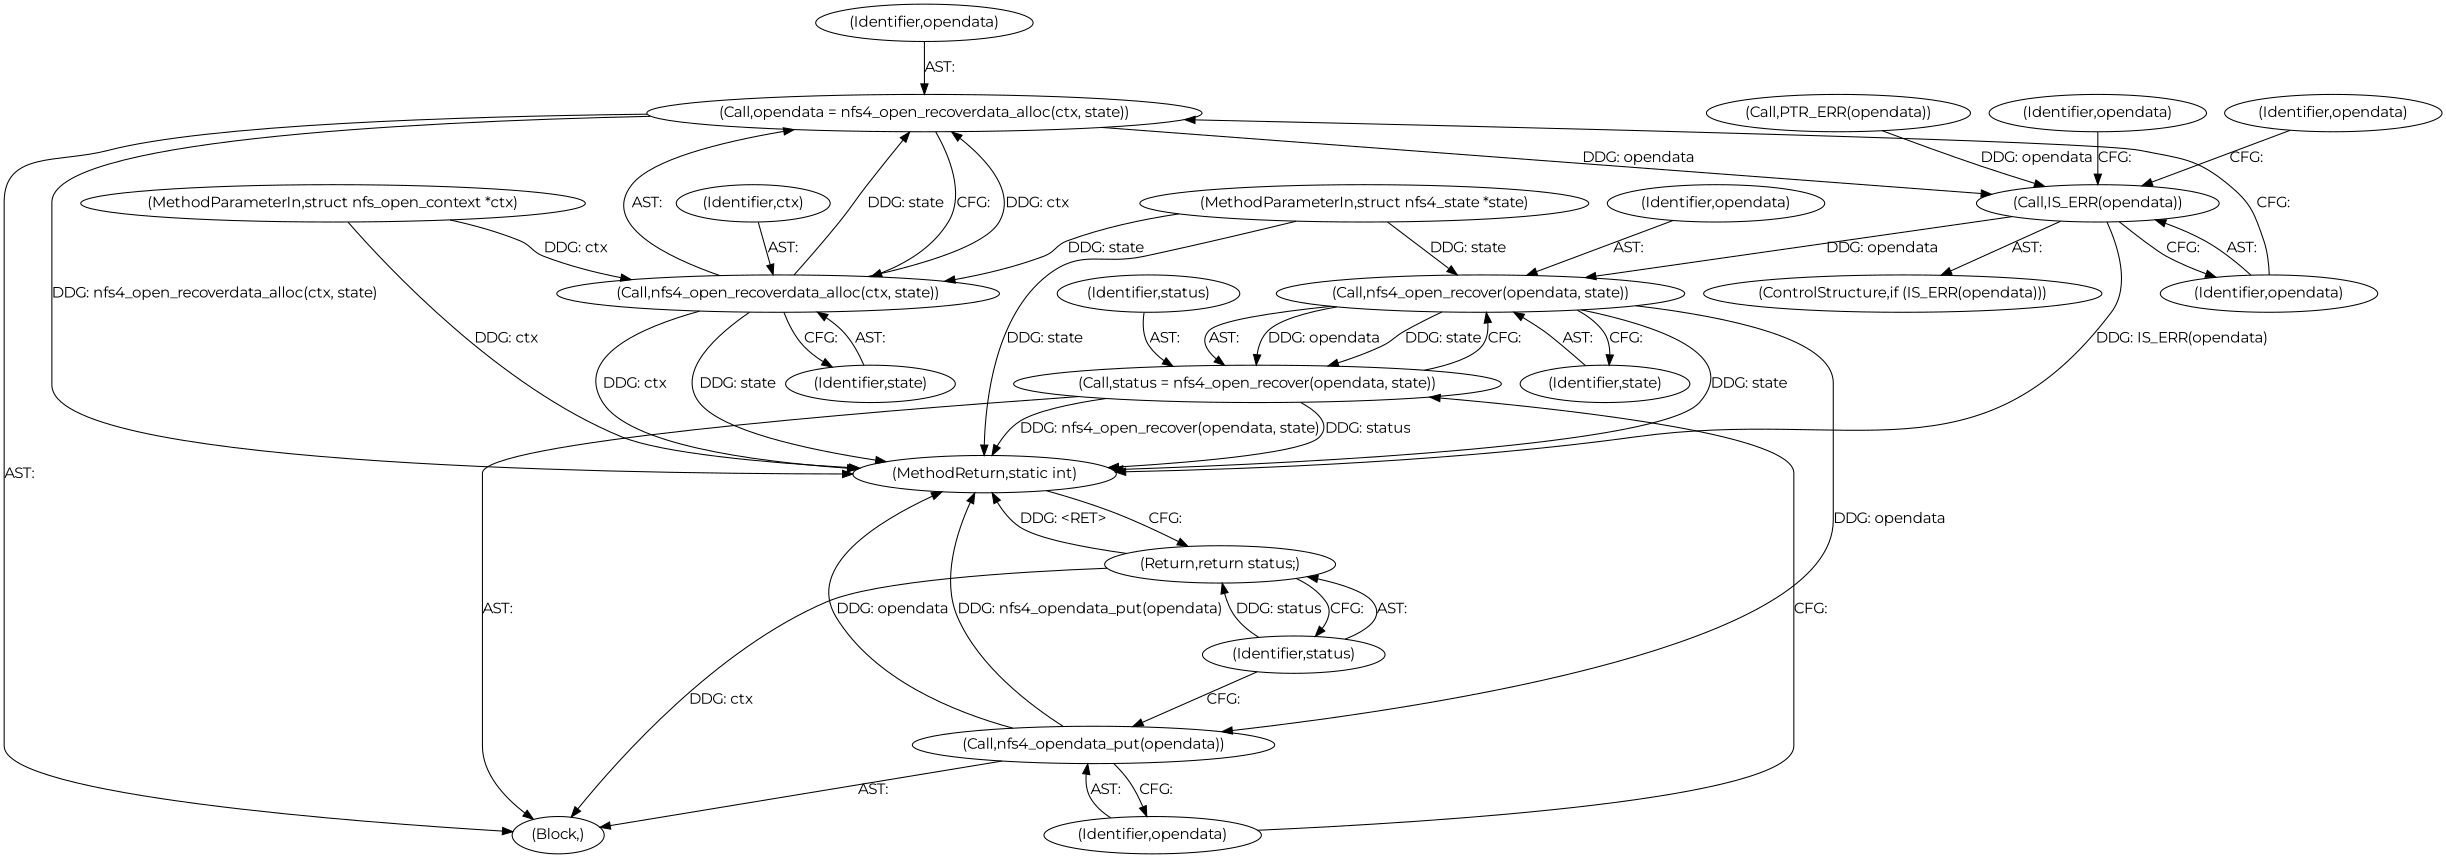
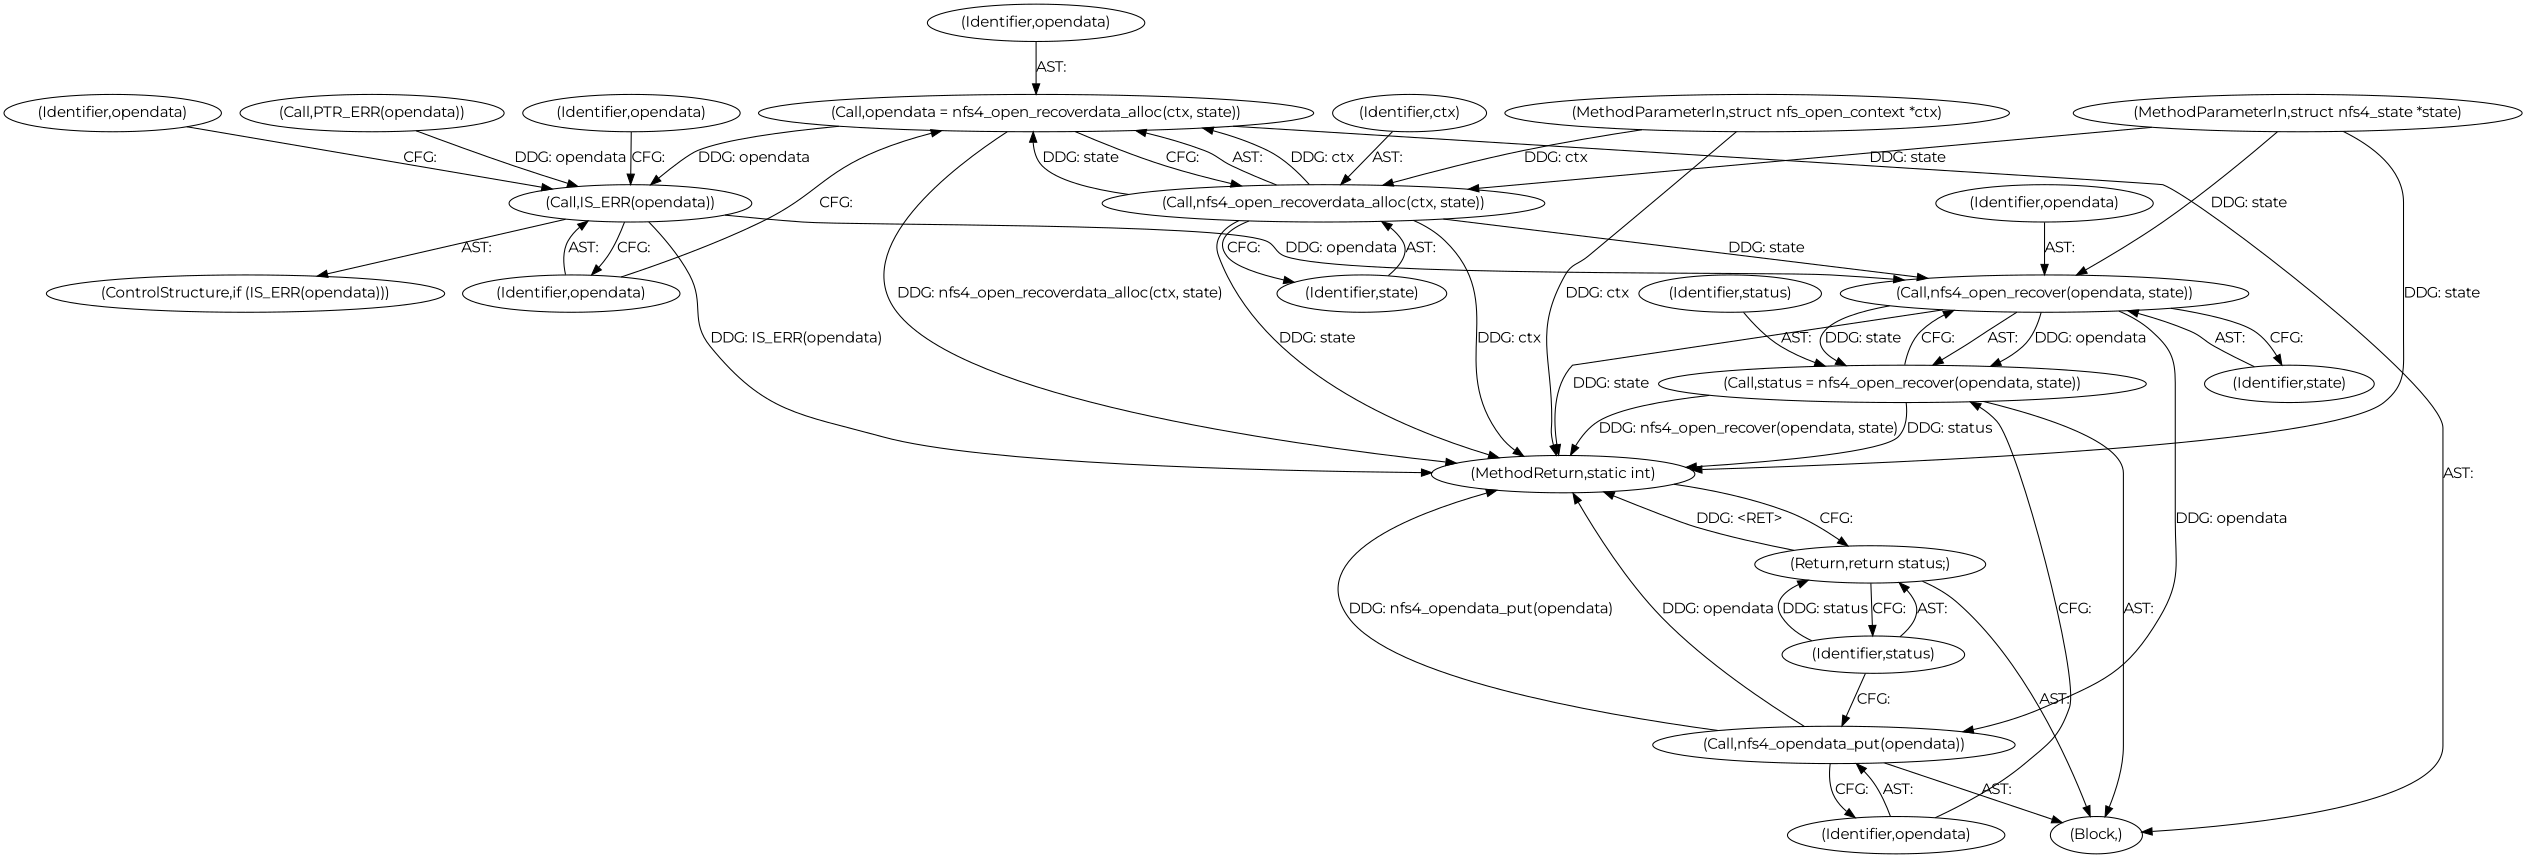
none -> (1680, 248)
(721, 700) -> (2057, 700)
